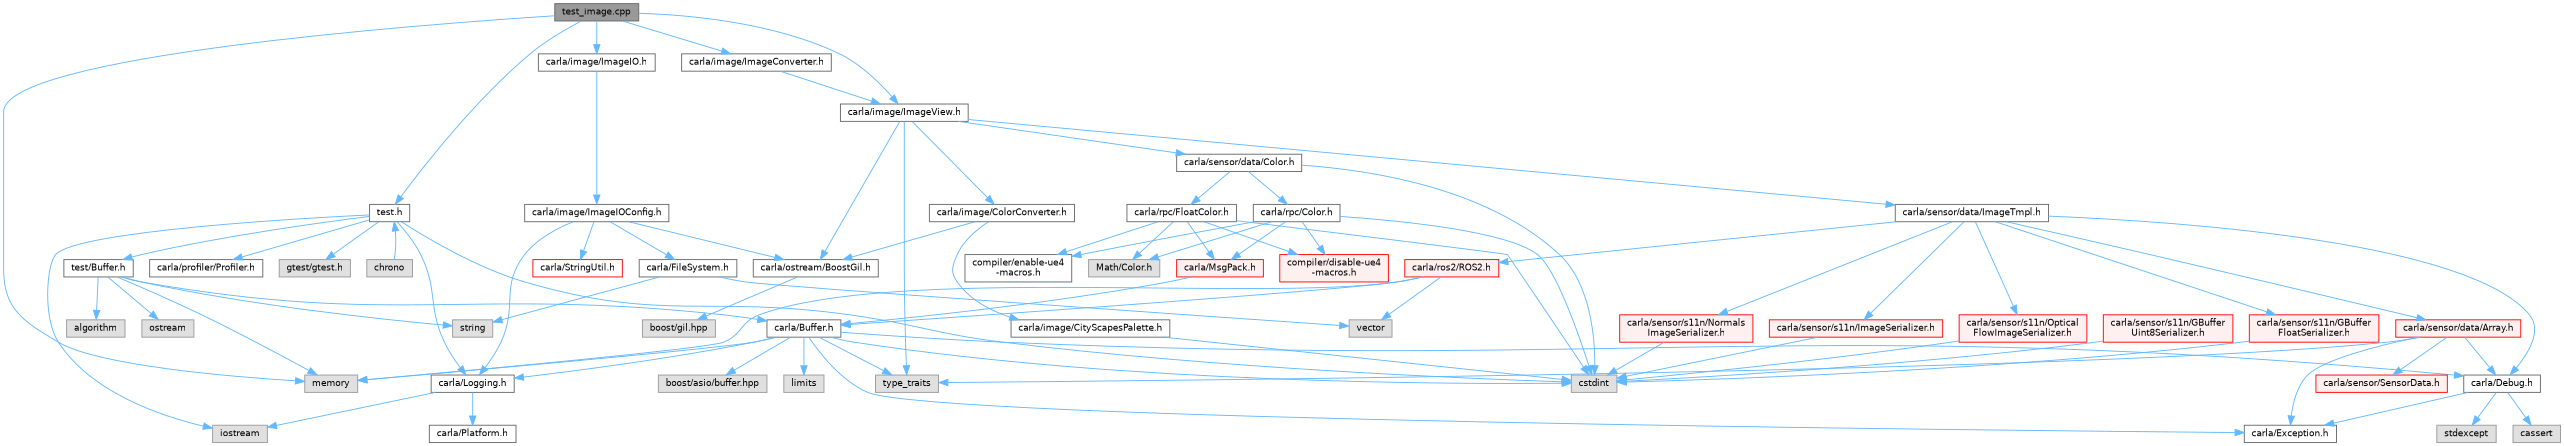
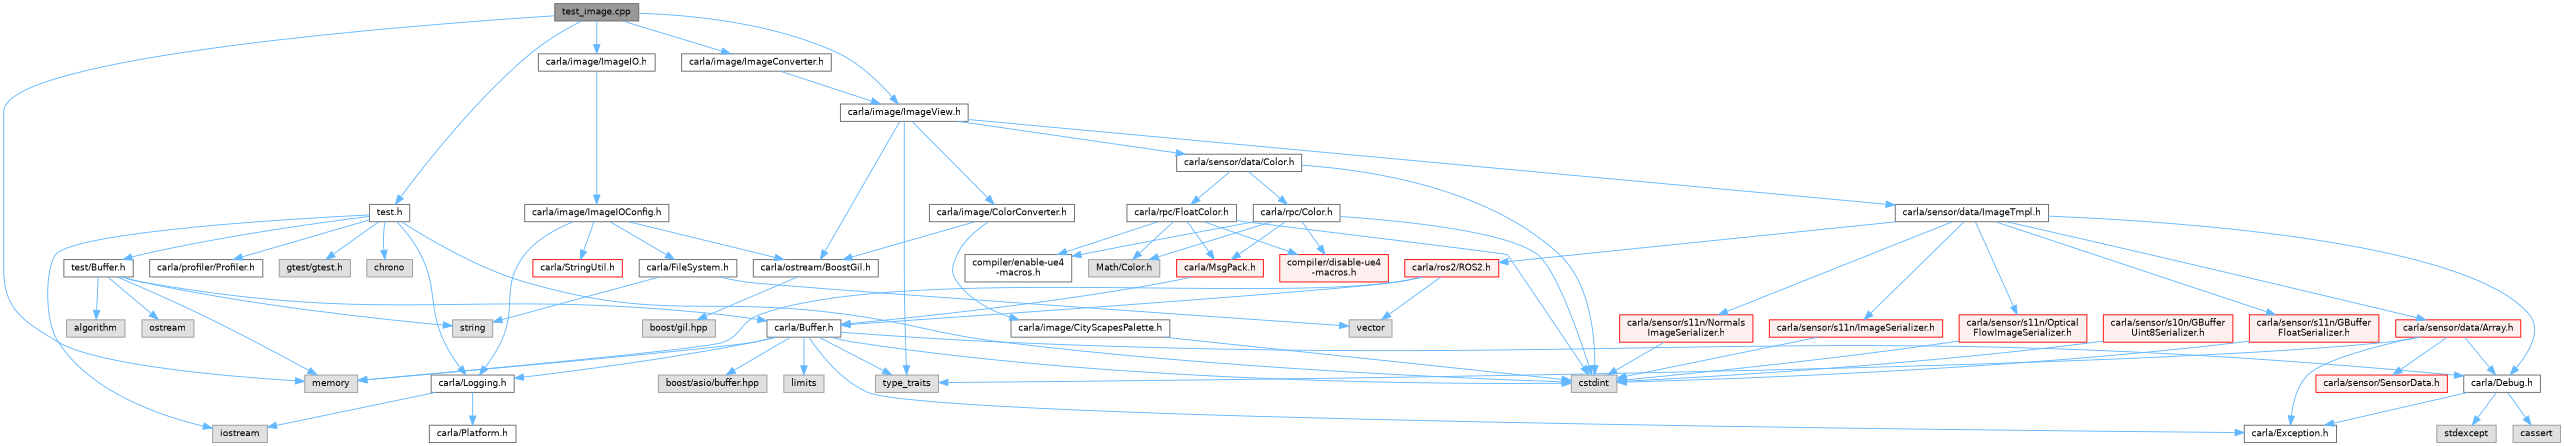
(396, 245) -> (384, 236)
(2168, 329) -> (2168, 329)
